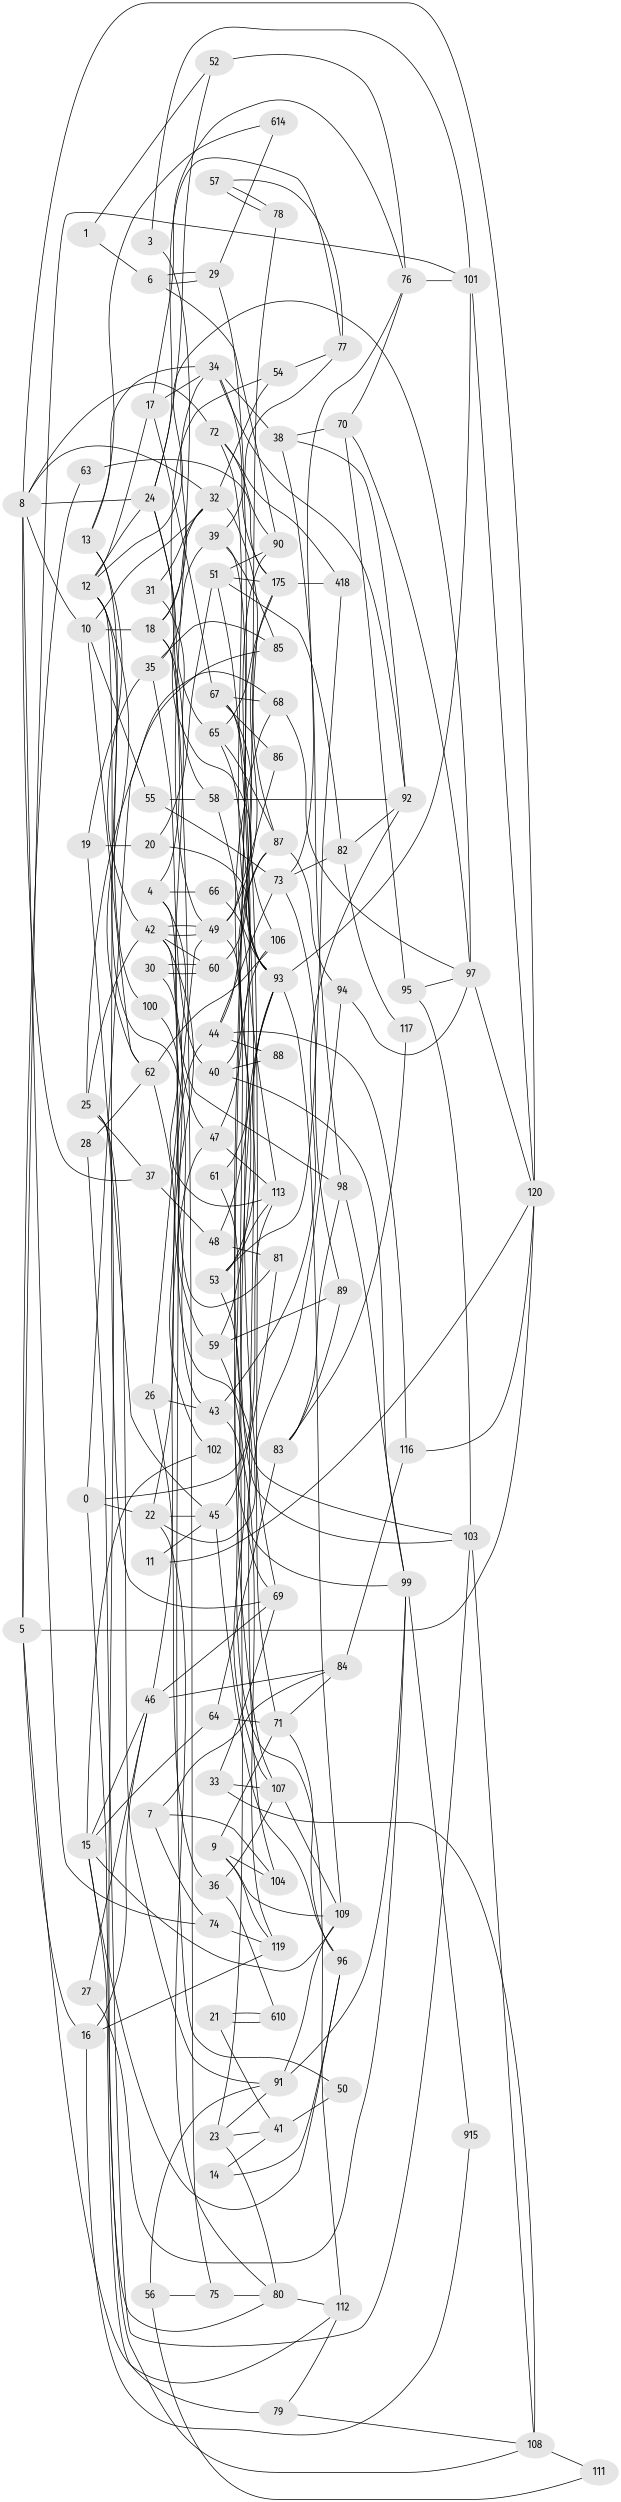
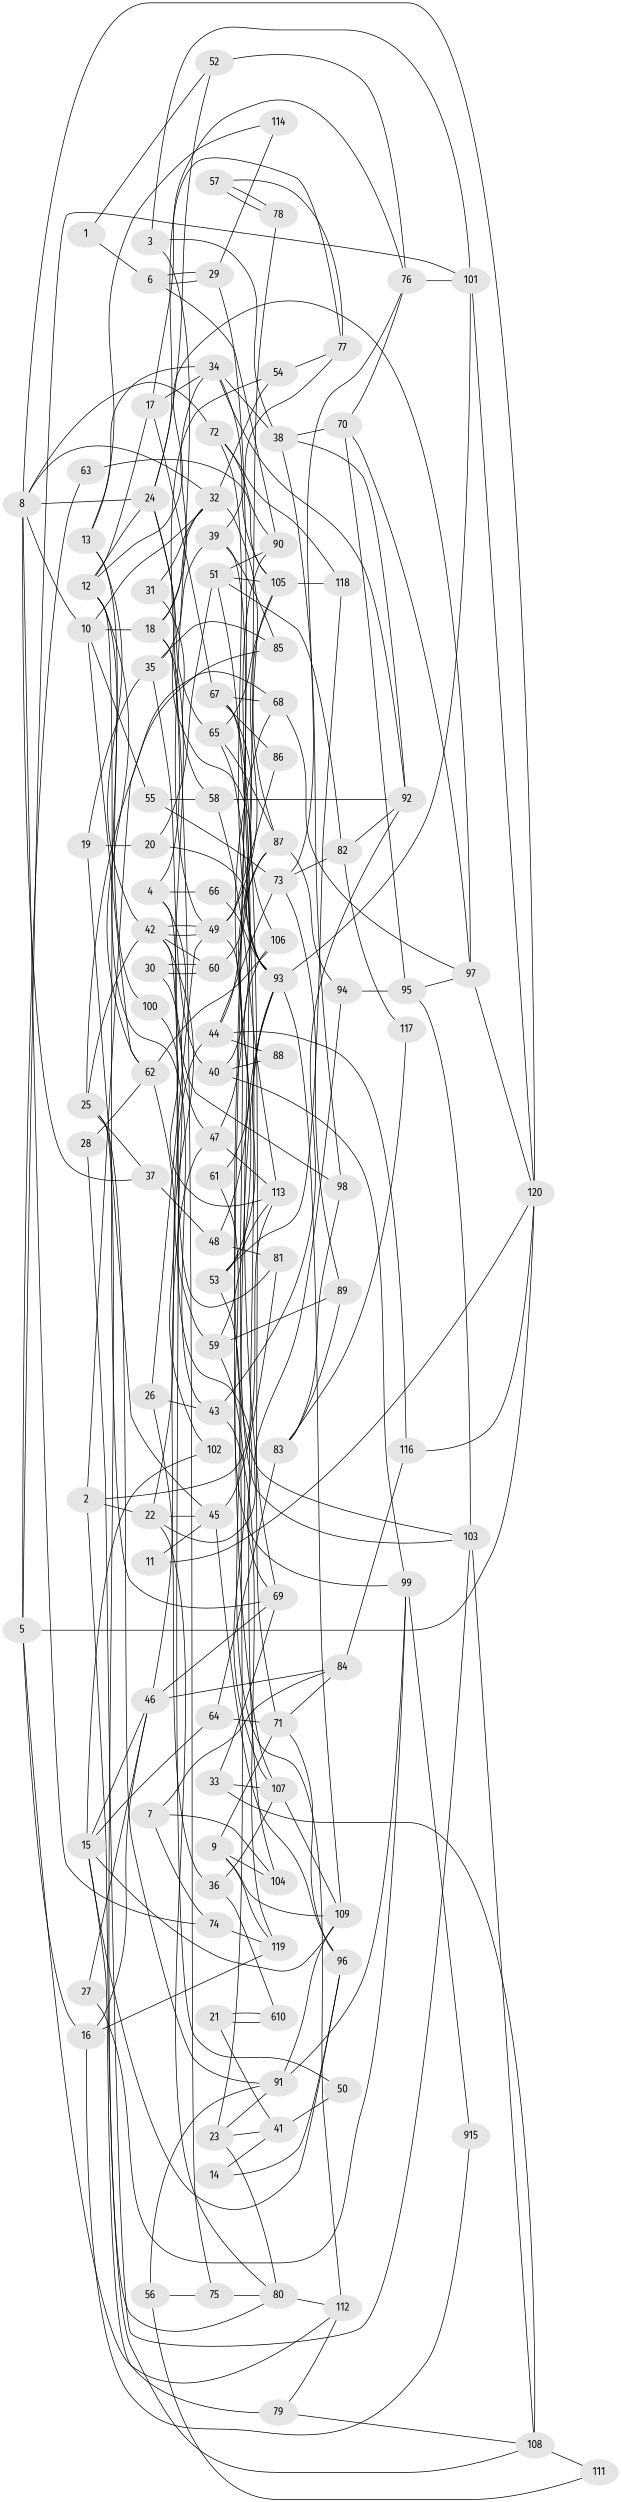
(279, 123) -> (279, 123)
none -> (256, 299)
(279, 584) -> (279, 584)
(343, 584) -> (343, 584)
(415, 1054) -> (373, 991)
(377, 1385) -> none
(86, 1500) -> (86, 1500)
